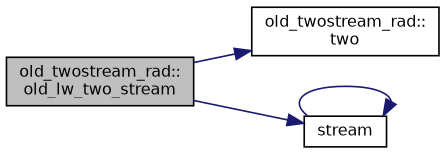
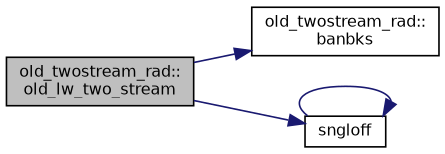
(345, 31) -> (345, 31)
(345, 132) -> (345, 132)
